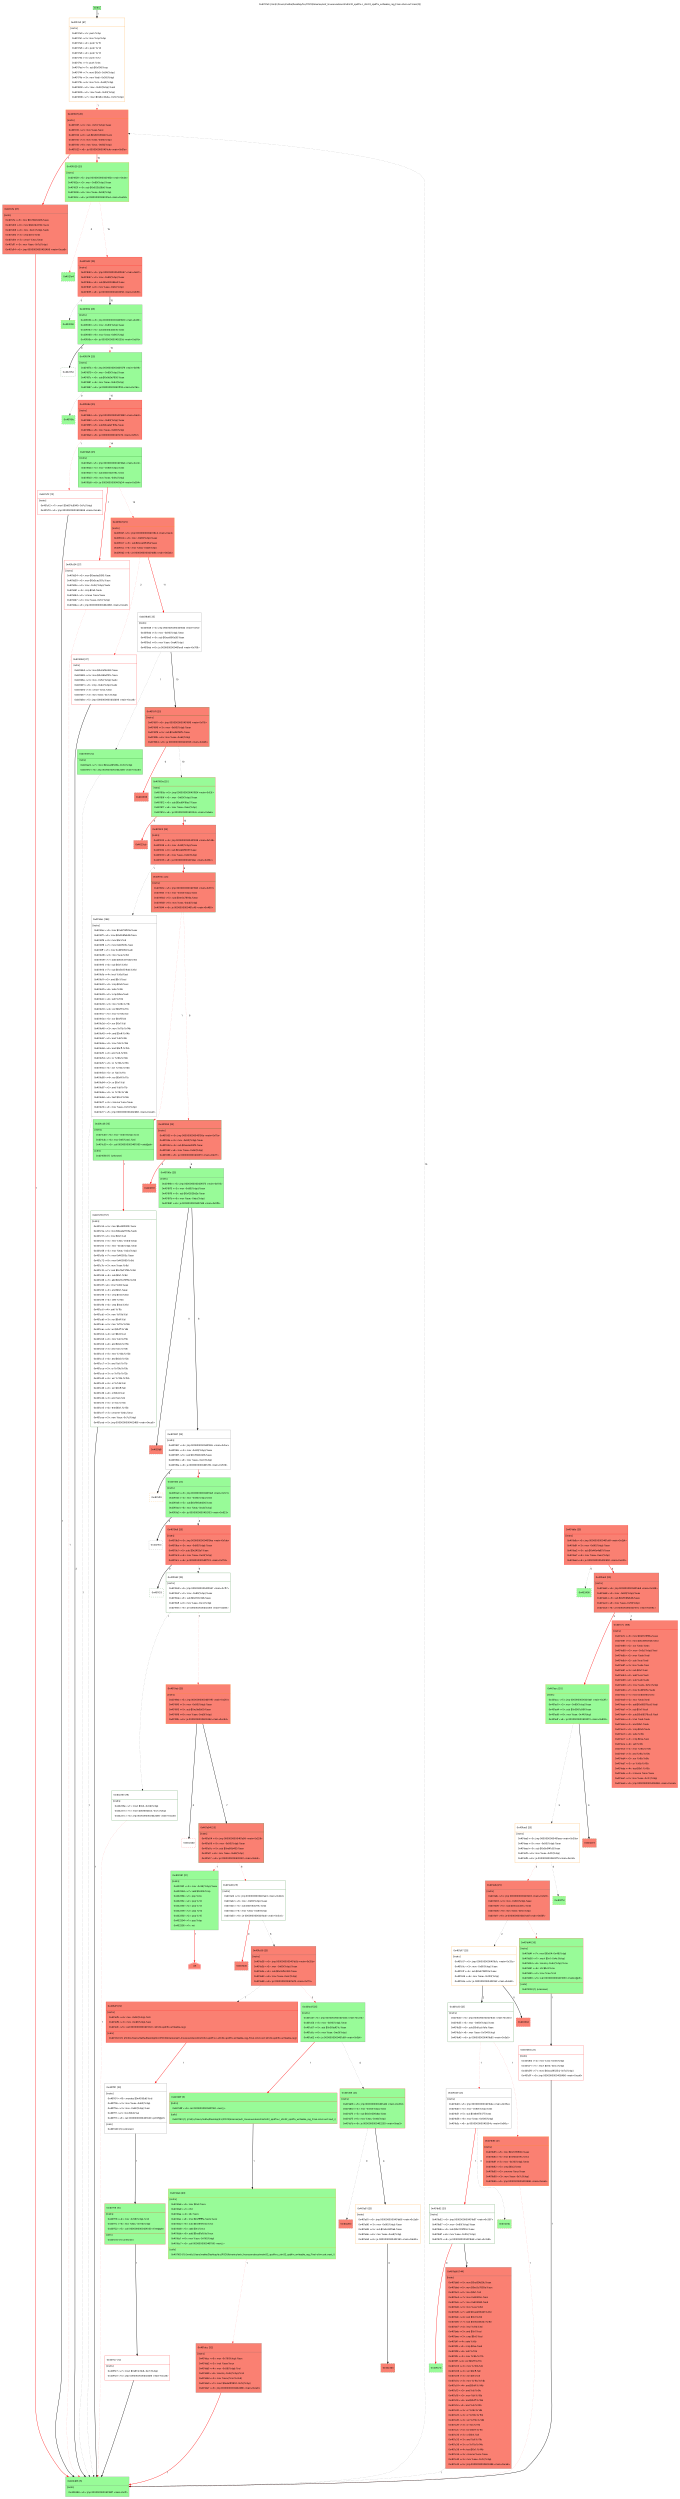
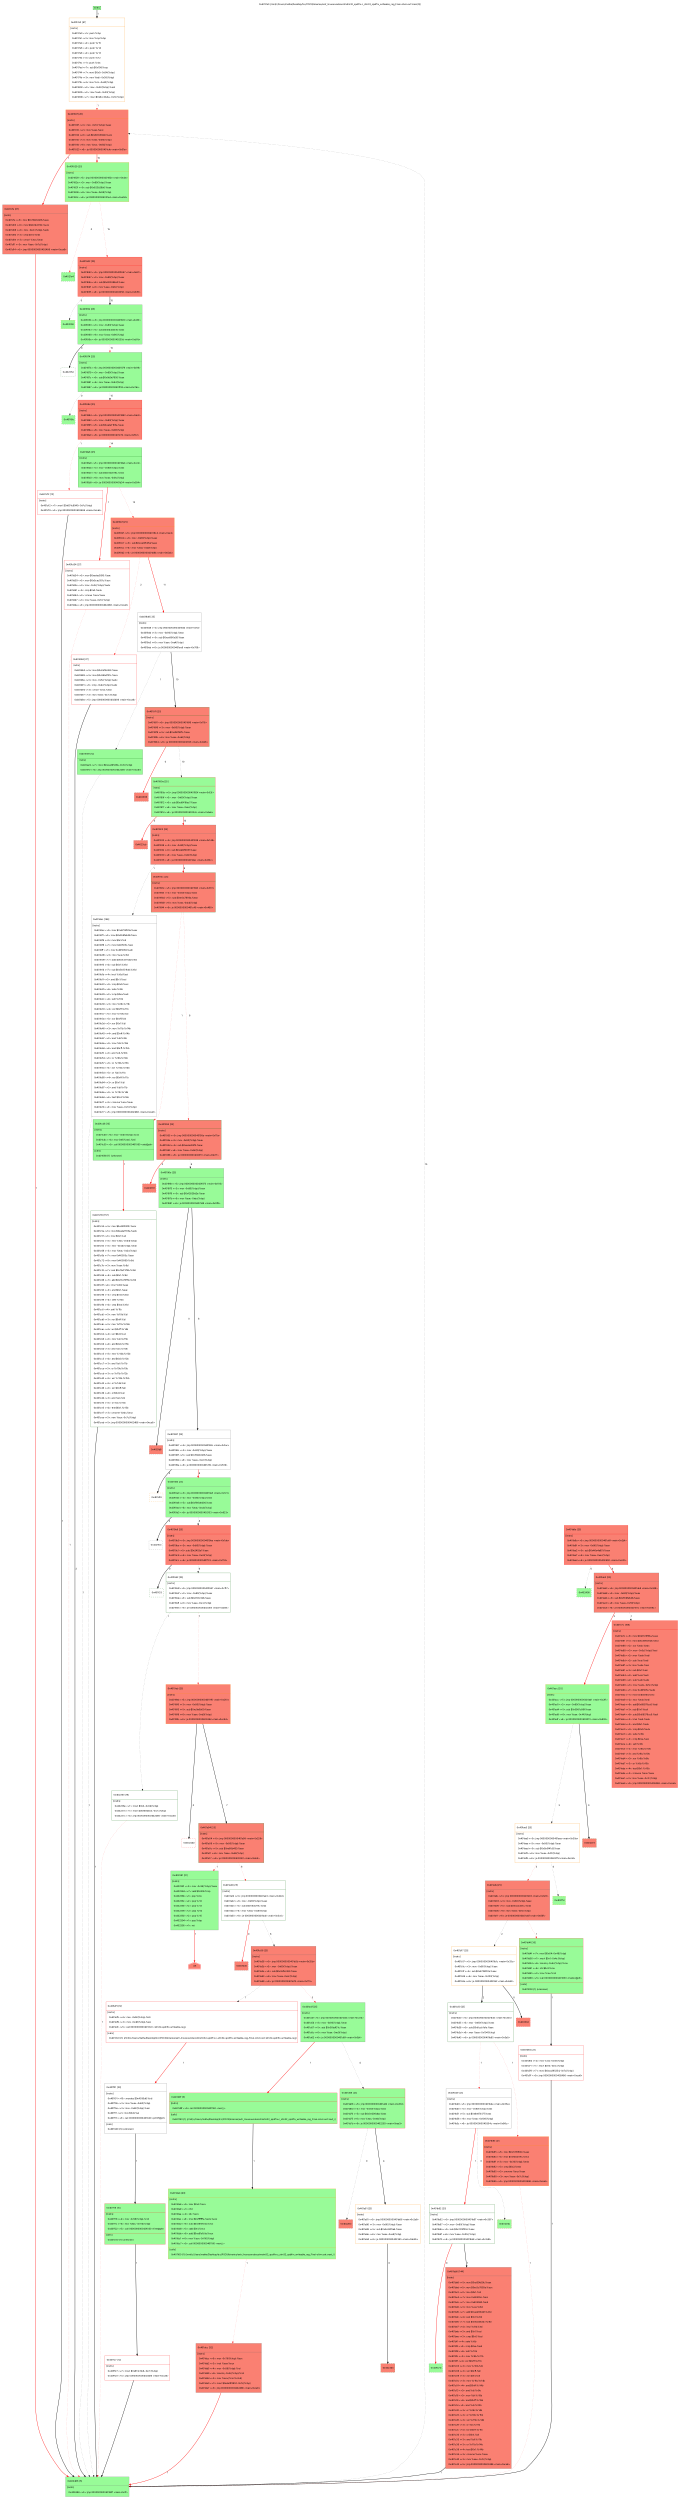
(202, 2022) -> (202, 2022)
(337, 2481) -> (337, 2481)
